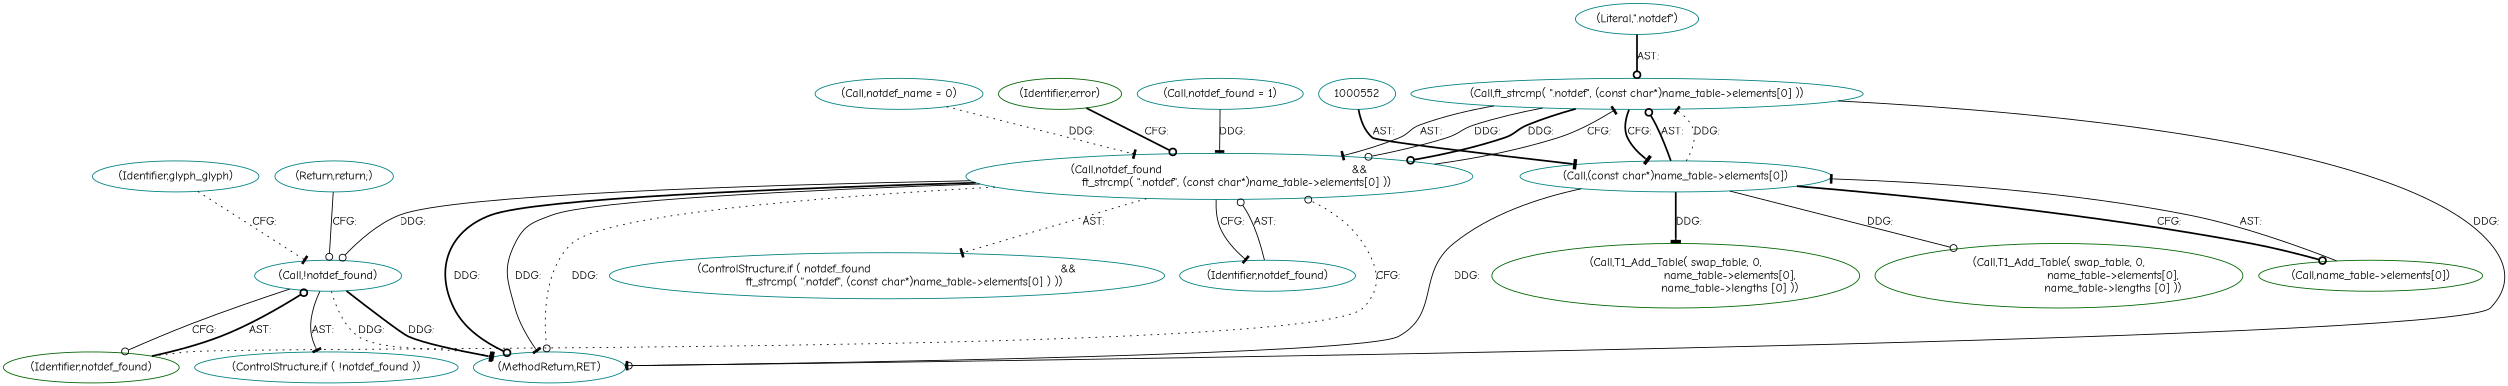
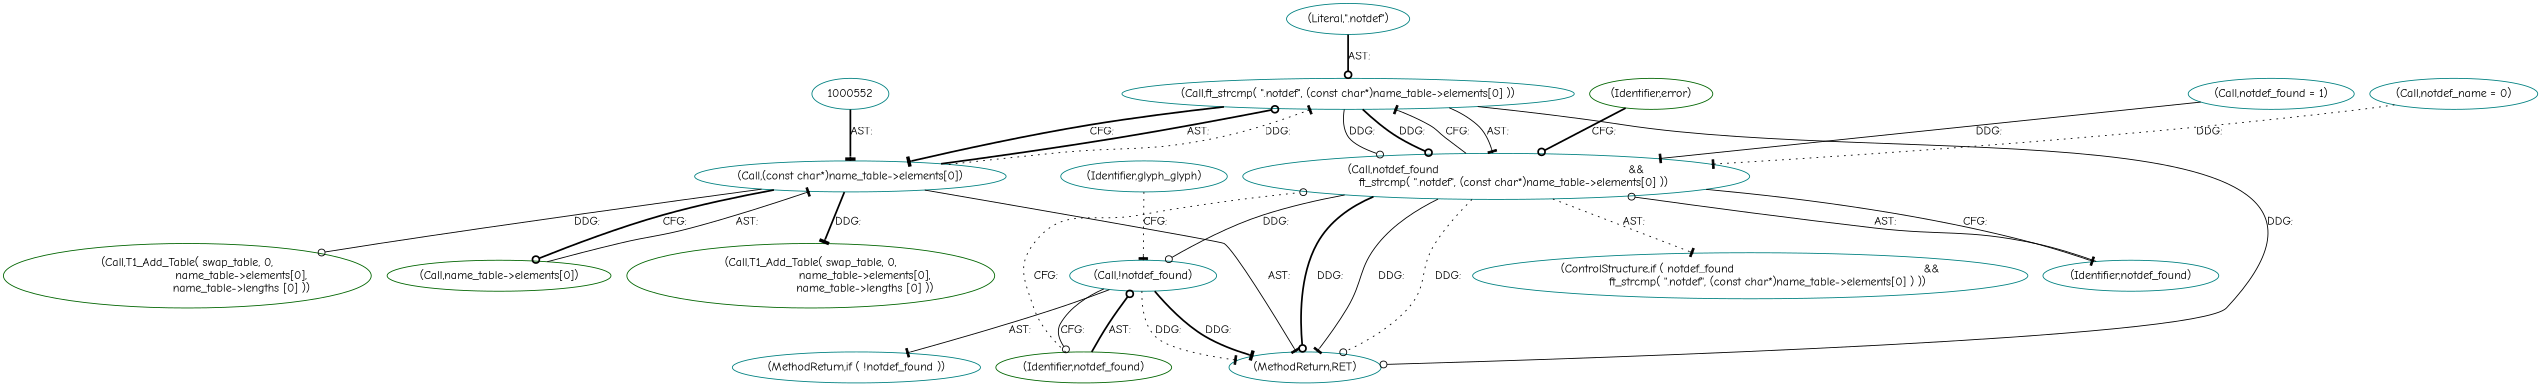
(334, 176) -> none
(1469, 276) -> (1281, 276)
(326, 367) -> (856, 367)
